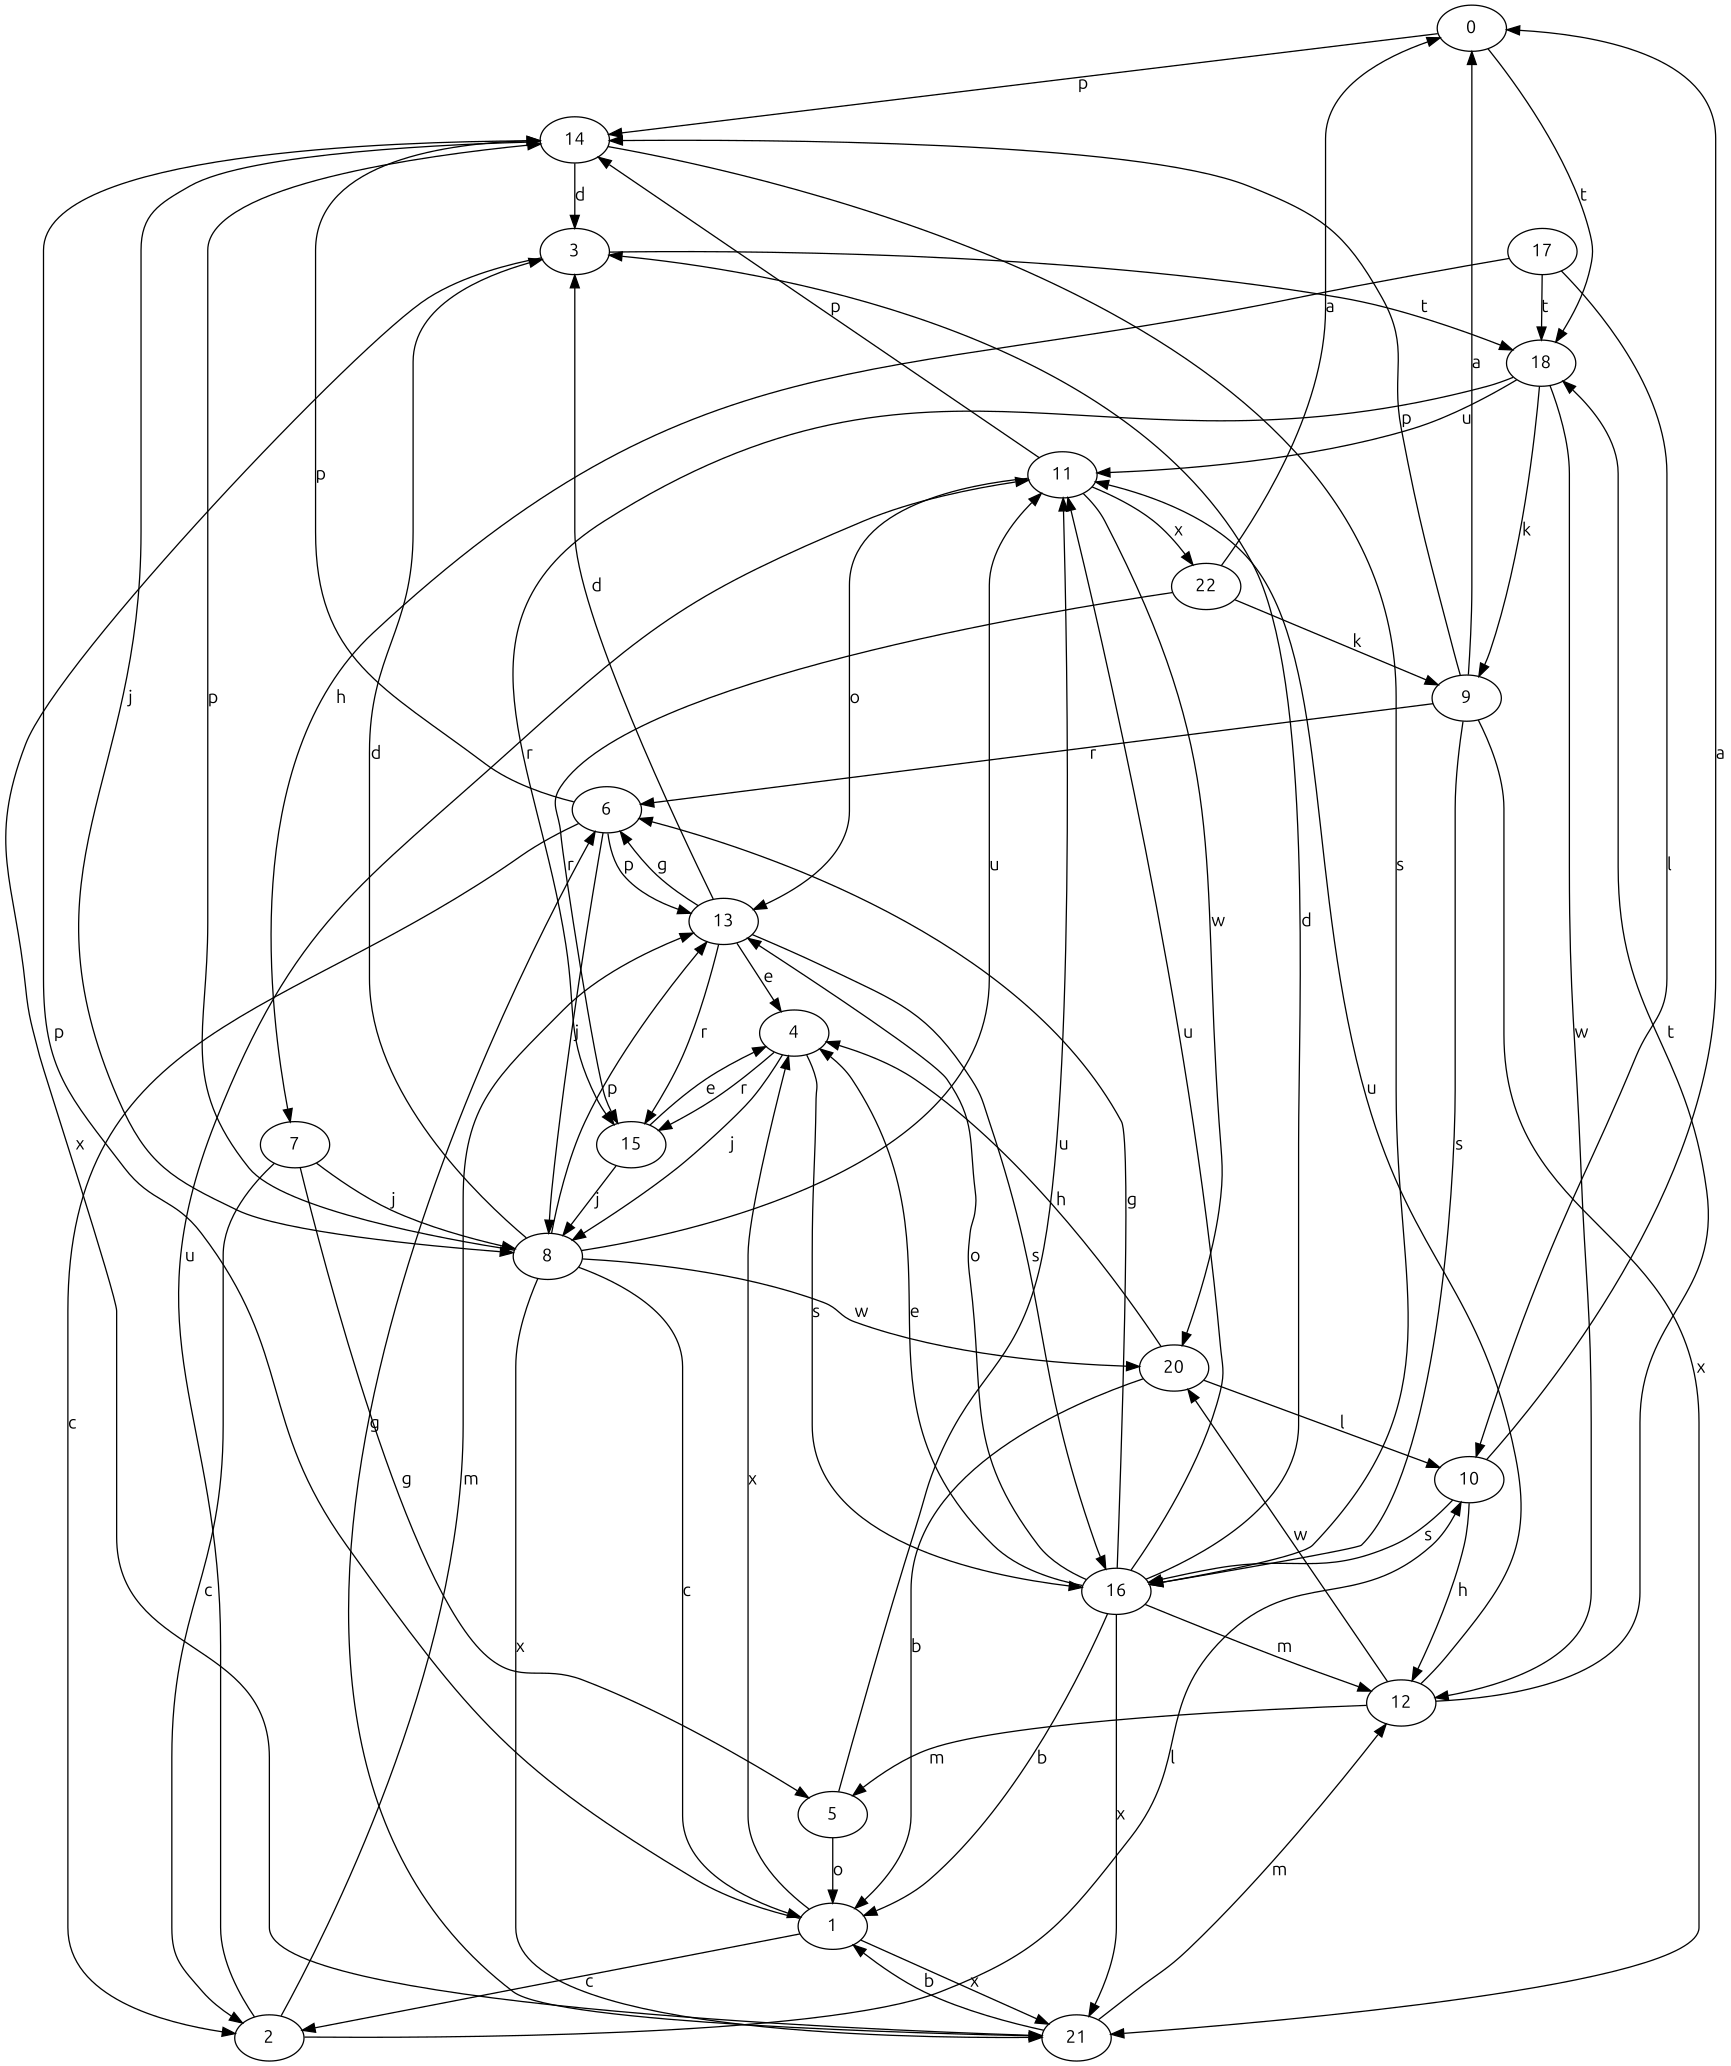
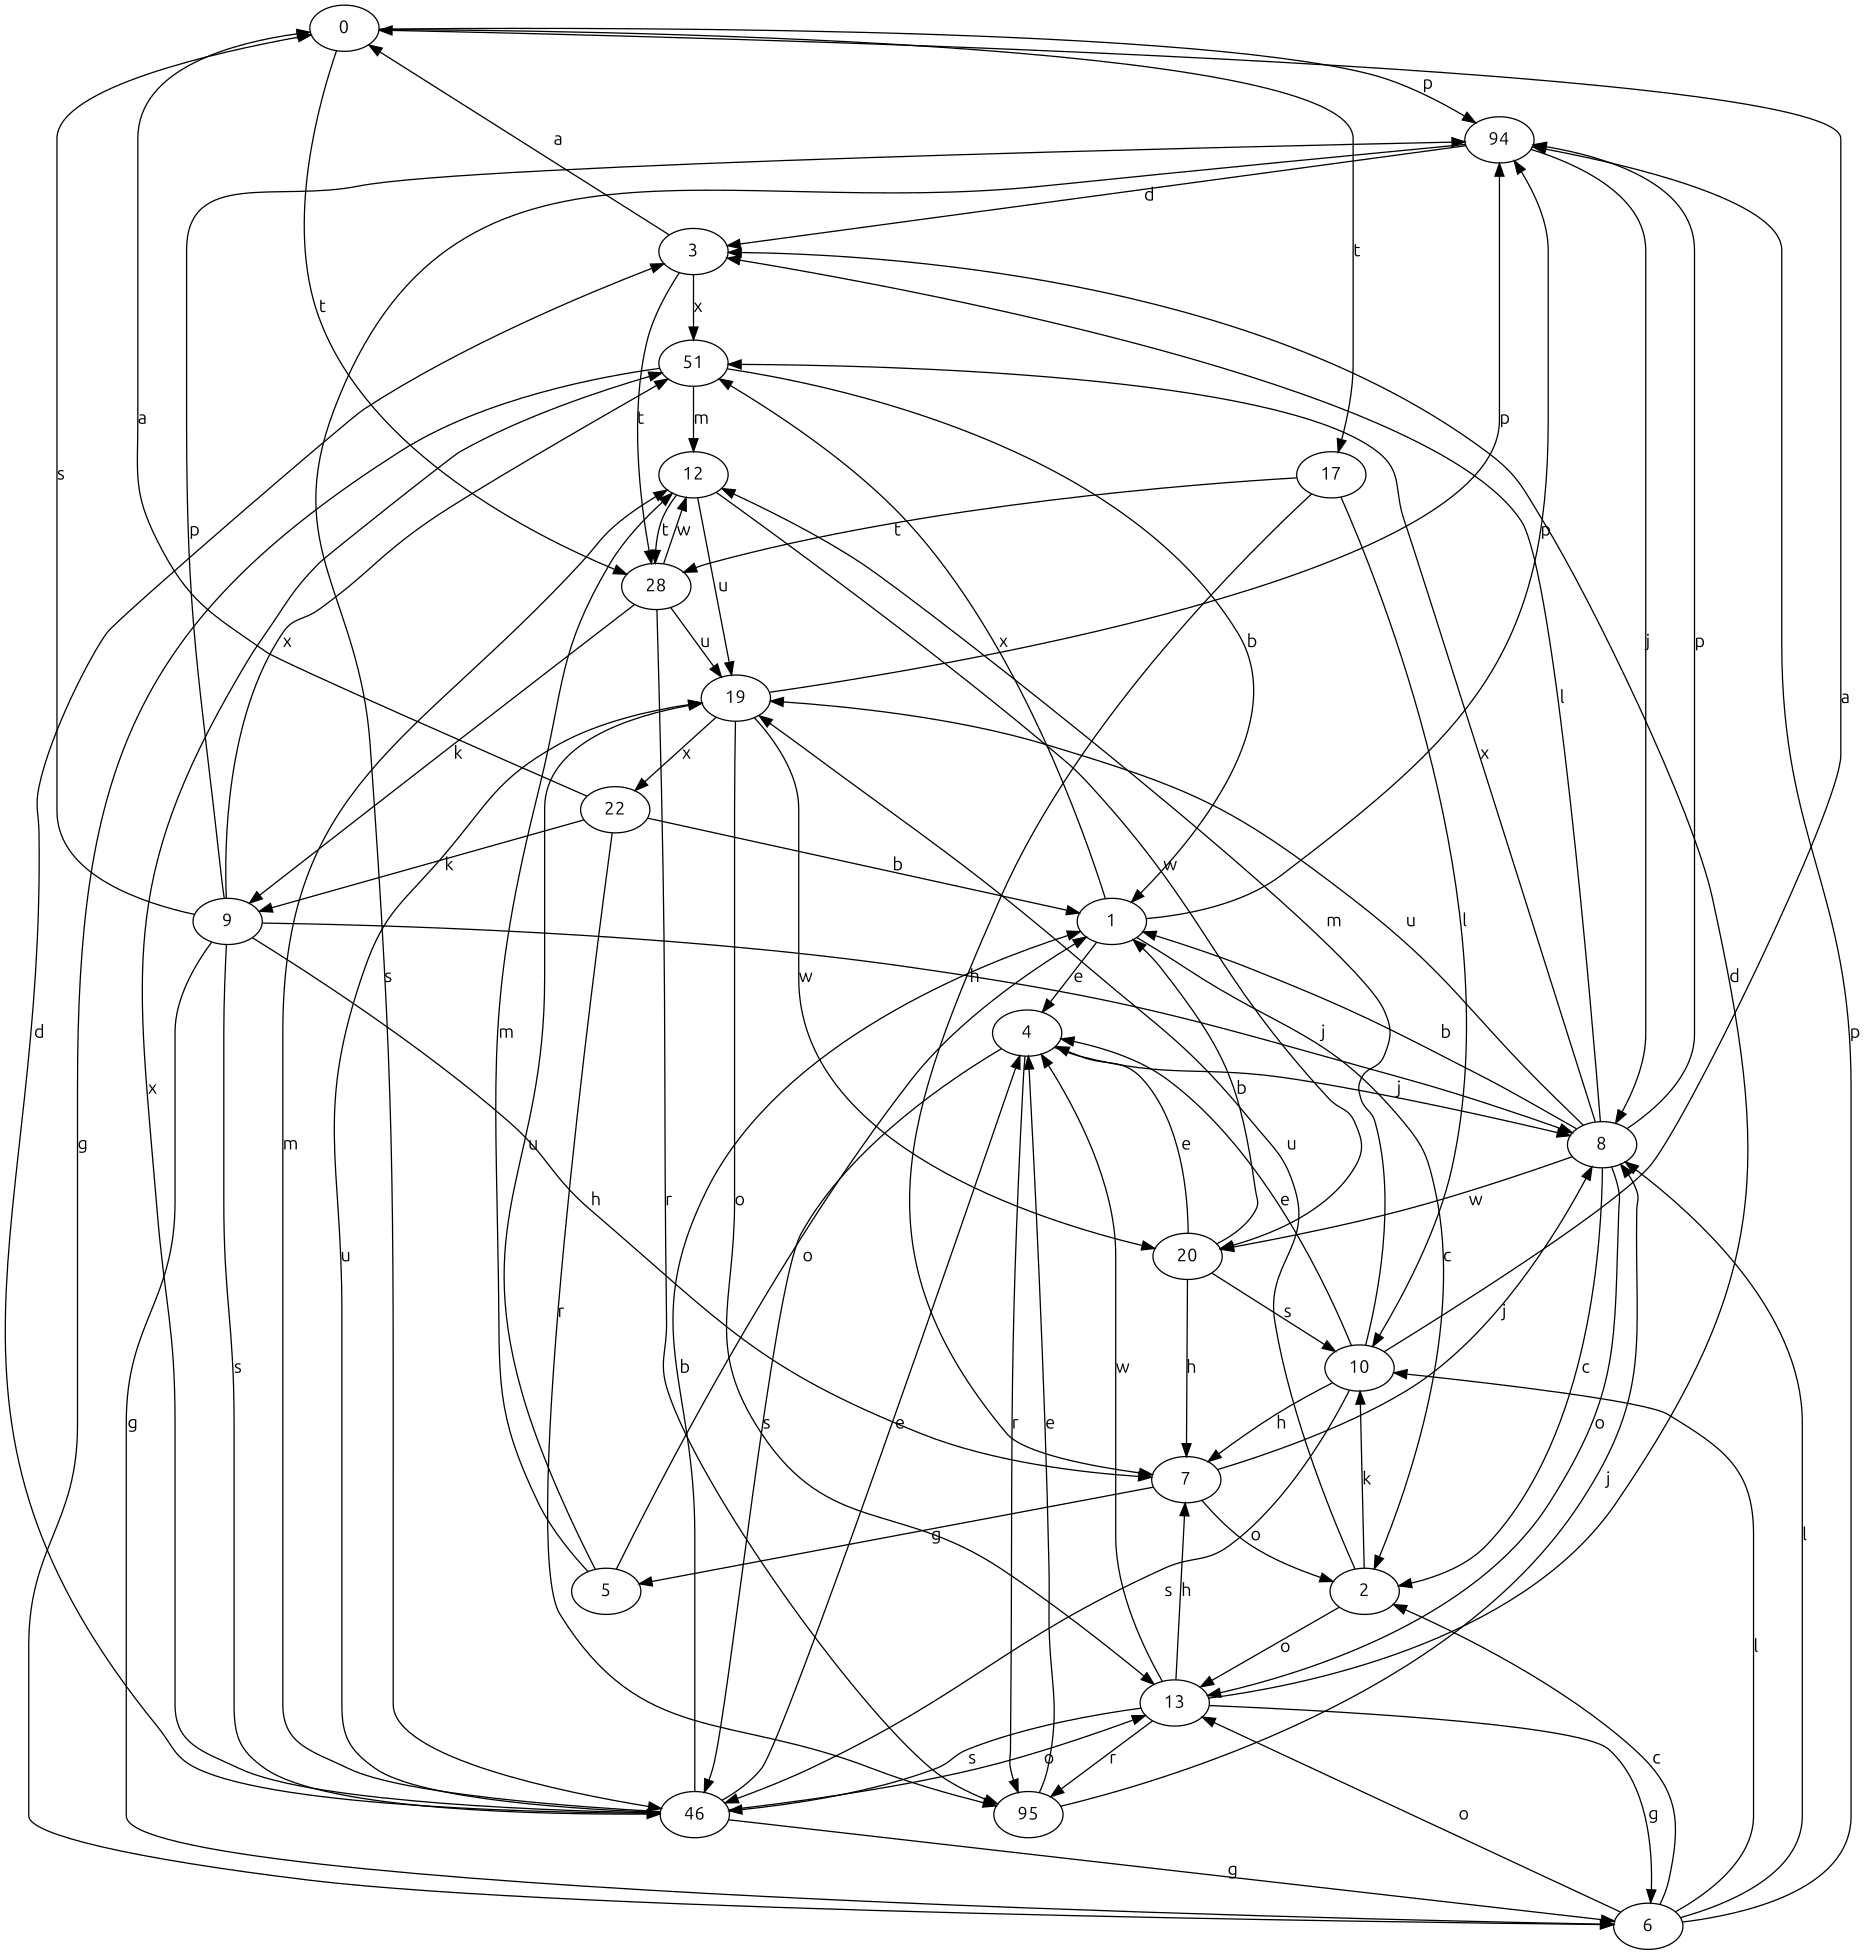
none -> (1123, 65)
(575, 140) -> (1499, 140)
none -> (524, 143)
(1477, 363) -> (61, 475)
(1541, 363) -> (656, 586)
(1062, 475) -> (736, 698)
(377, 754) -> (1562, 698)
(1093, 754) -> (133, 1424)
none -> (857, 864)
(629, 866) -> (1464, 1815)
none -> (920, 969)
(769, 977) -> (1123, 1368)
(577, 1033) -> (1805, 1536)
(613, 1089) -> (1600, 1424)
(631, 1145) -> (1028, 1815)
none -> (1240, 1151)
(1062, 1201) -> (1186, 1145)
none -> (642, 1254)
none -> (1187, 1362)
none -> (1564, 1408)
none -> (1274, 1416)
(1342, 1424) -> (1288, 1312)
(471, 1480) -> (1286, 1647)
(753, 1480) -> (1079, 977)
none -> (1753, 1529)
(208, 1591) -> (1256, 1536)
(687, 1591) -> (1446, 1033)
(1116, 1591) -> (695, 1815)
(1464, 1591) -> (1335, 921)
none -> (1180, 1598)
(1109, 1721) -> (498, 1030)
(1173, 1759) -> (1367, 1480)
(1077, 2038) -> (694, 363)
